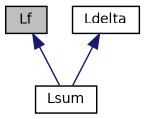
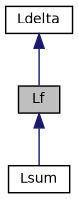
(83, 66) -> (39, 67)
